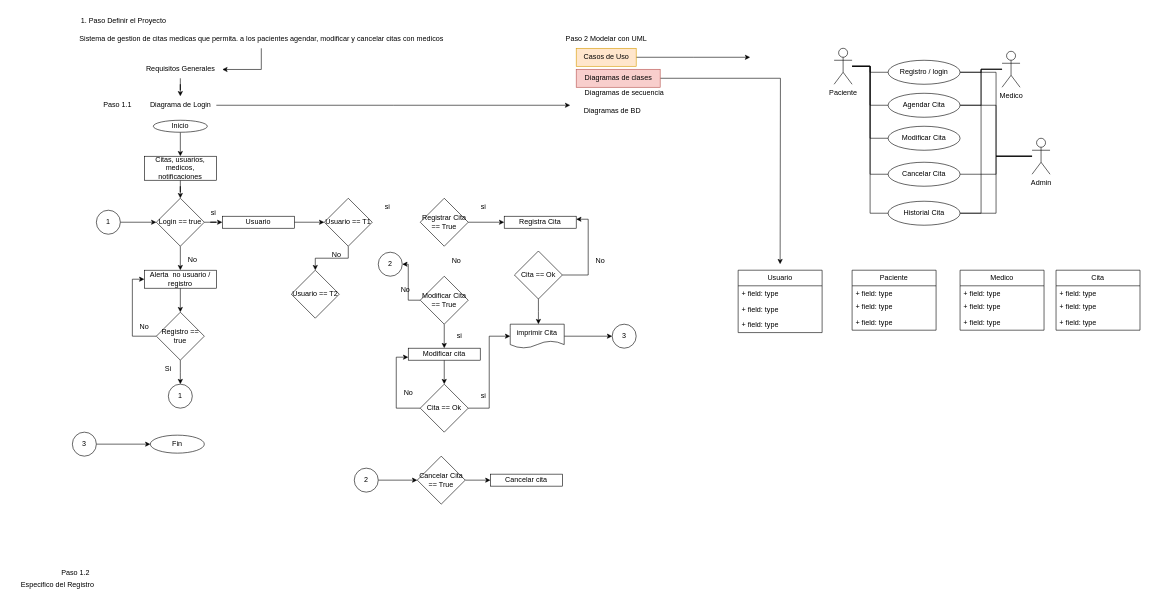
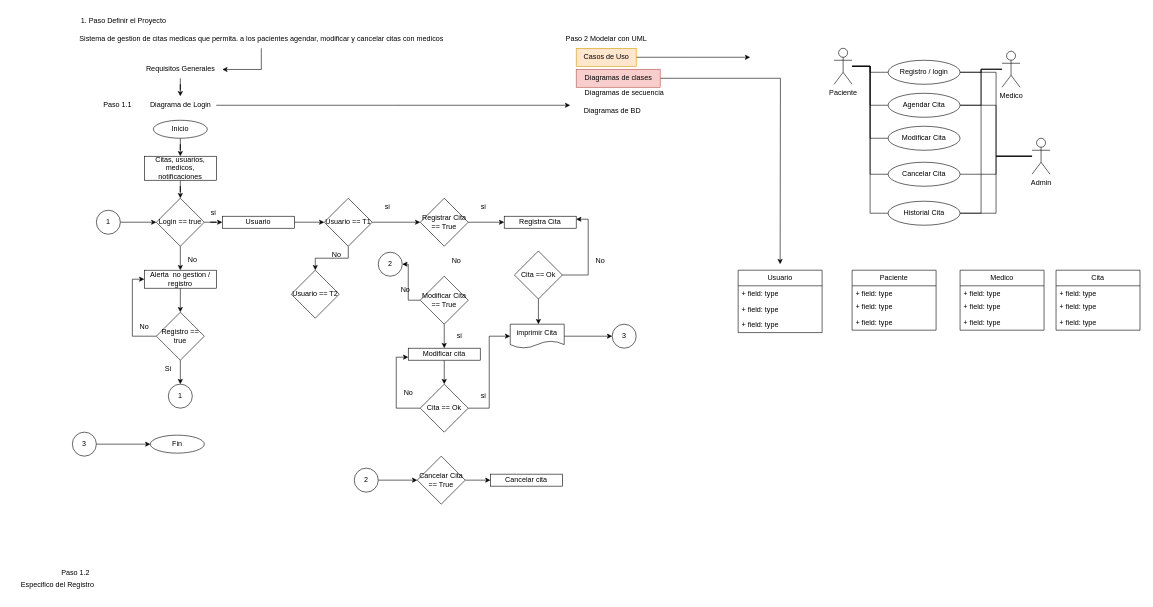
(180, 126) -> (180, 129)
none -> (414, 222)
(180, 279) -> (180, 279)
